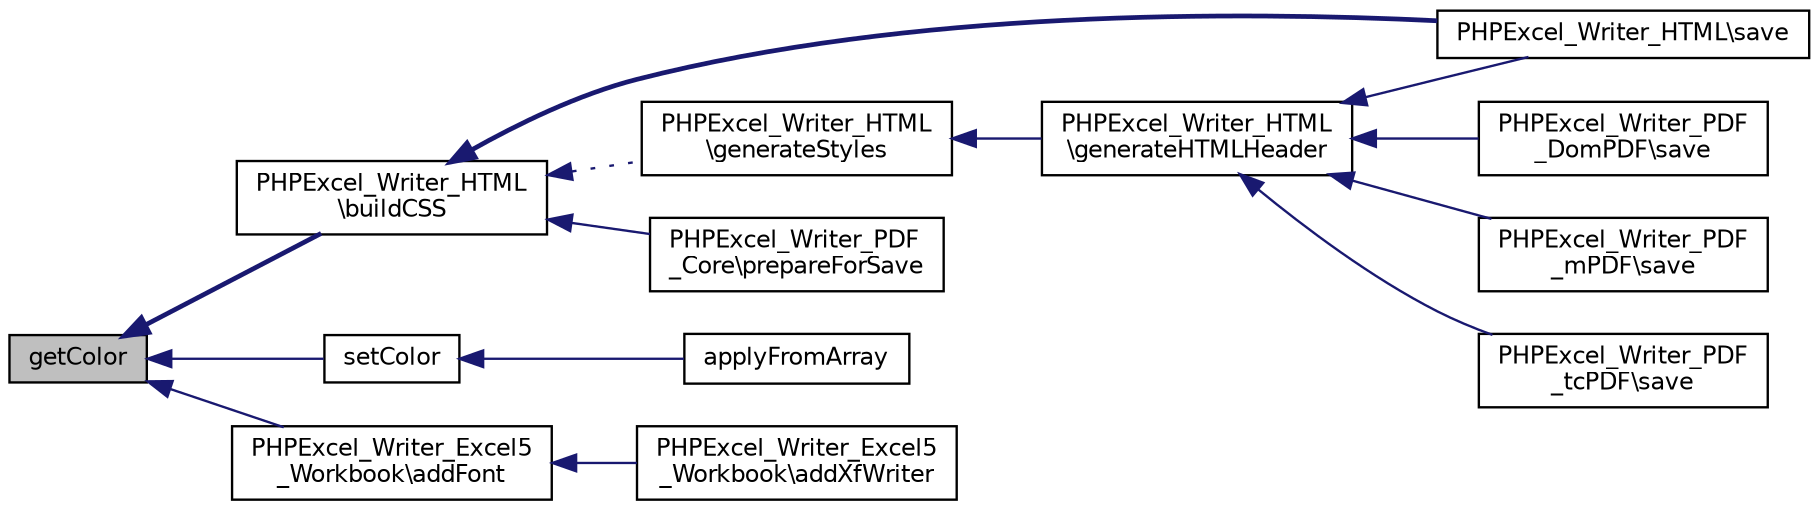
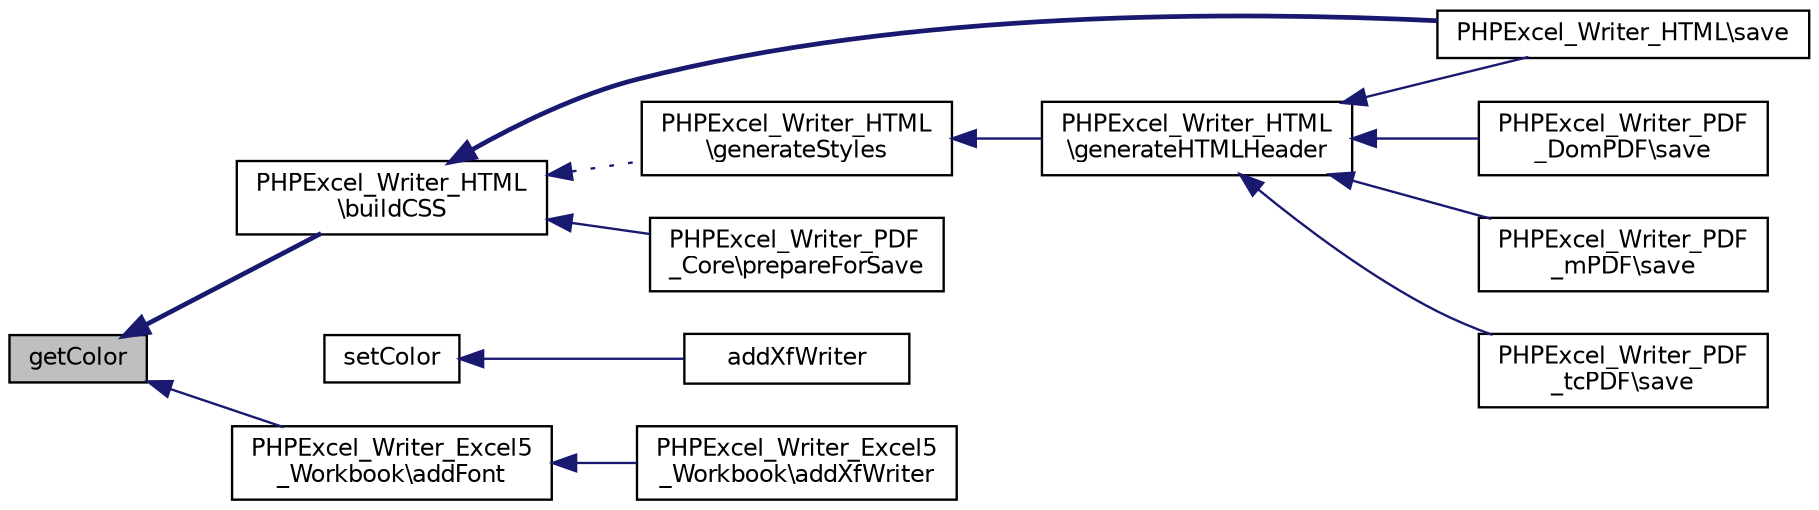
(248, 359) -> none
(797, 359) -> (797, 359)
